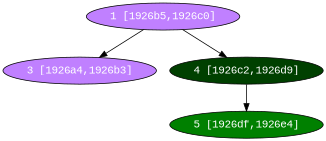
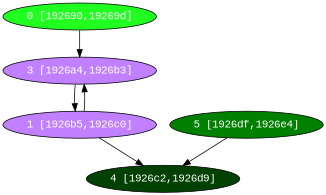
none -> (80, 17)
none -> (75, 94)
(246, 94) -> (208, 150)
